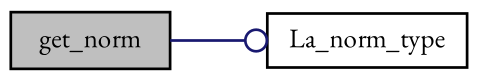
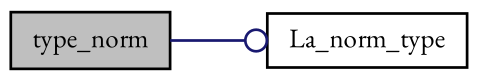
(90, 40) -> (90, 40)
